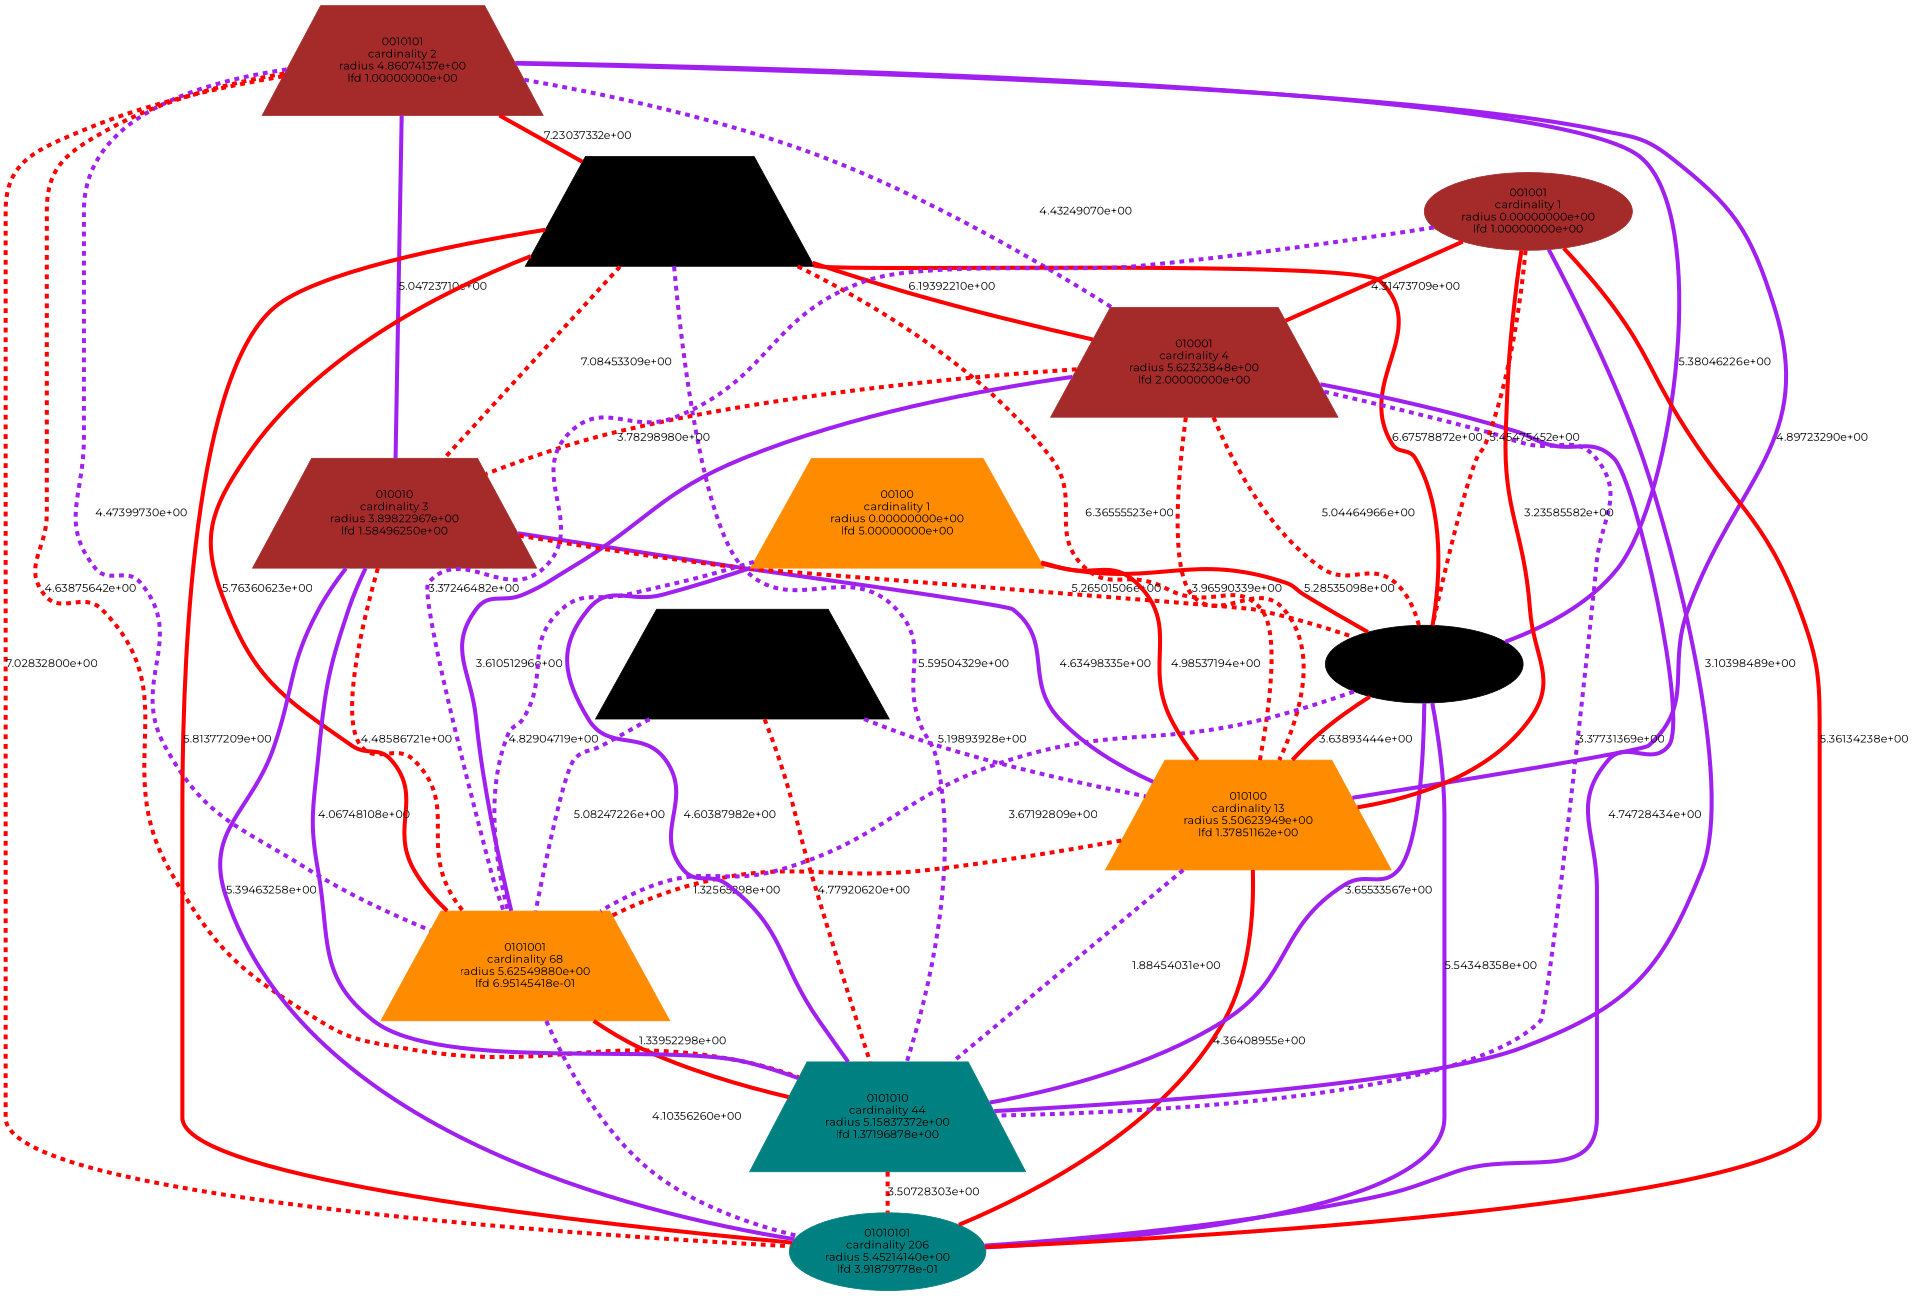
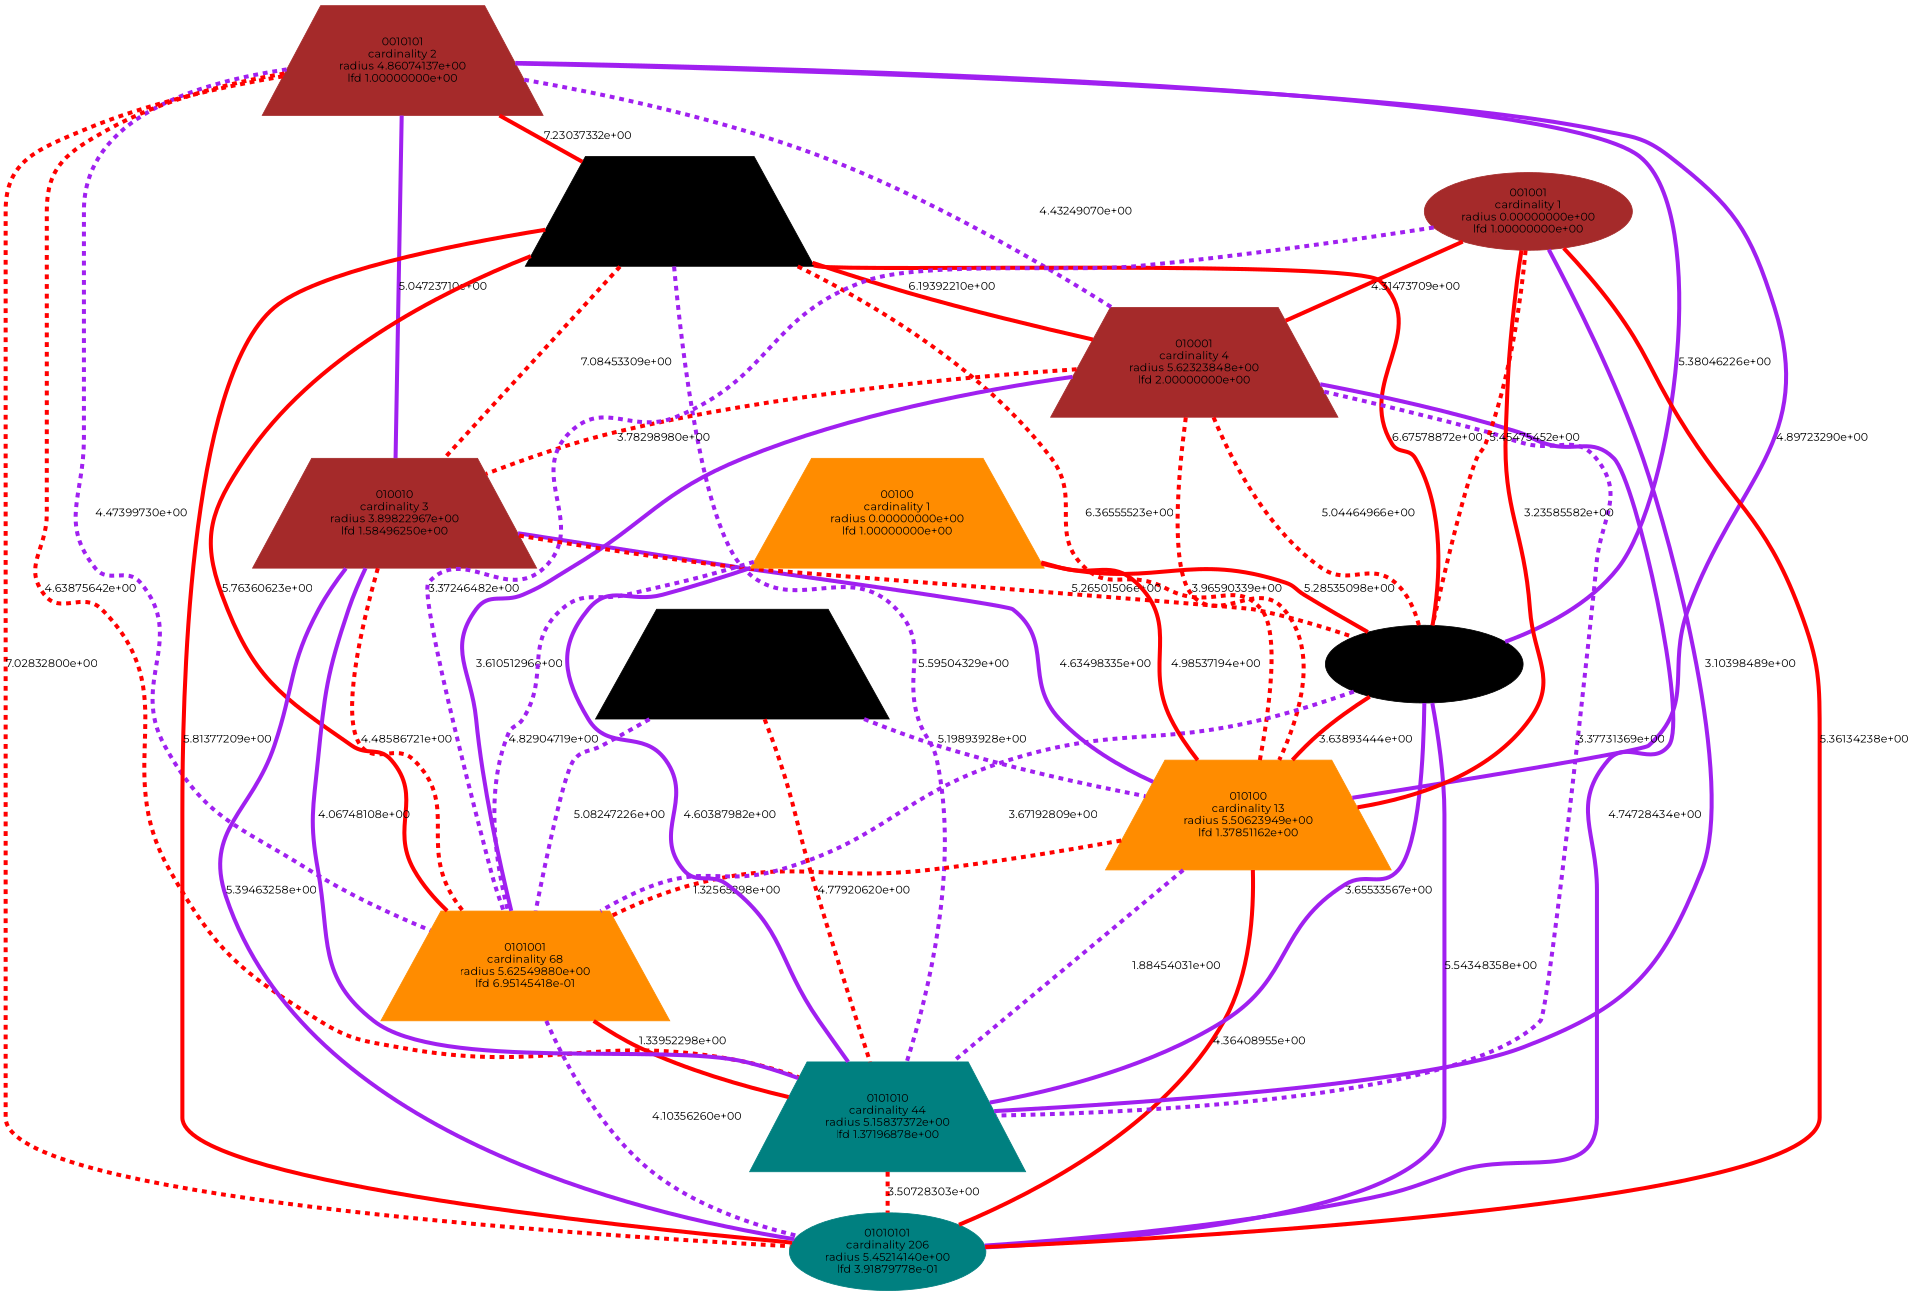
(897, 513) -> (897, 513)
